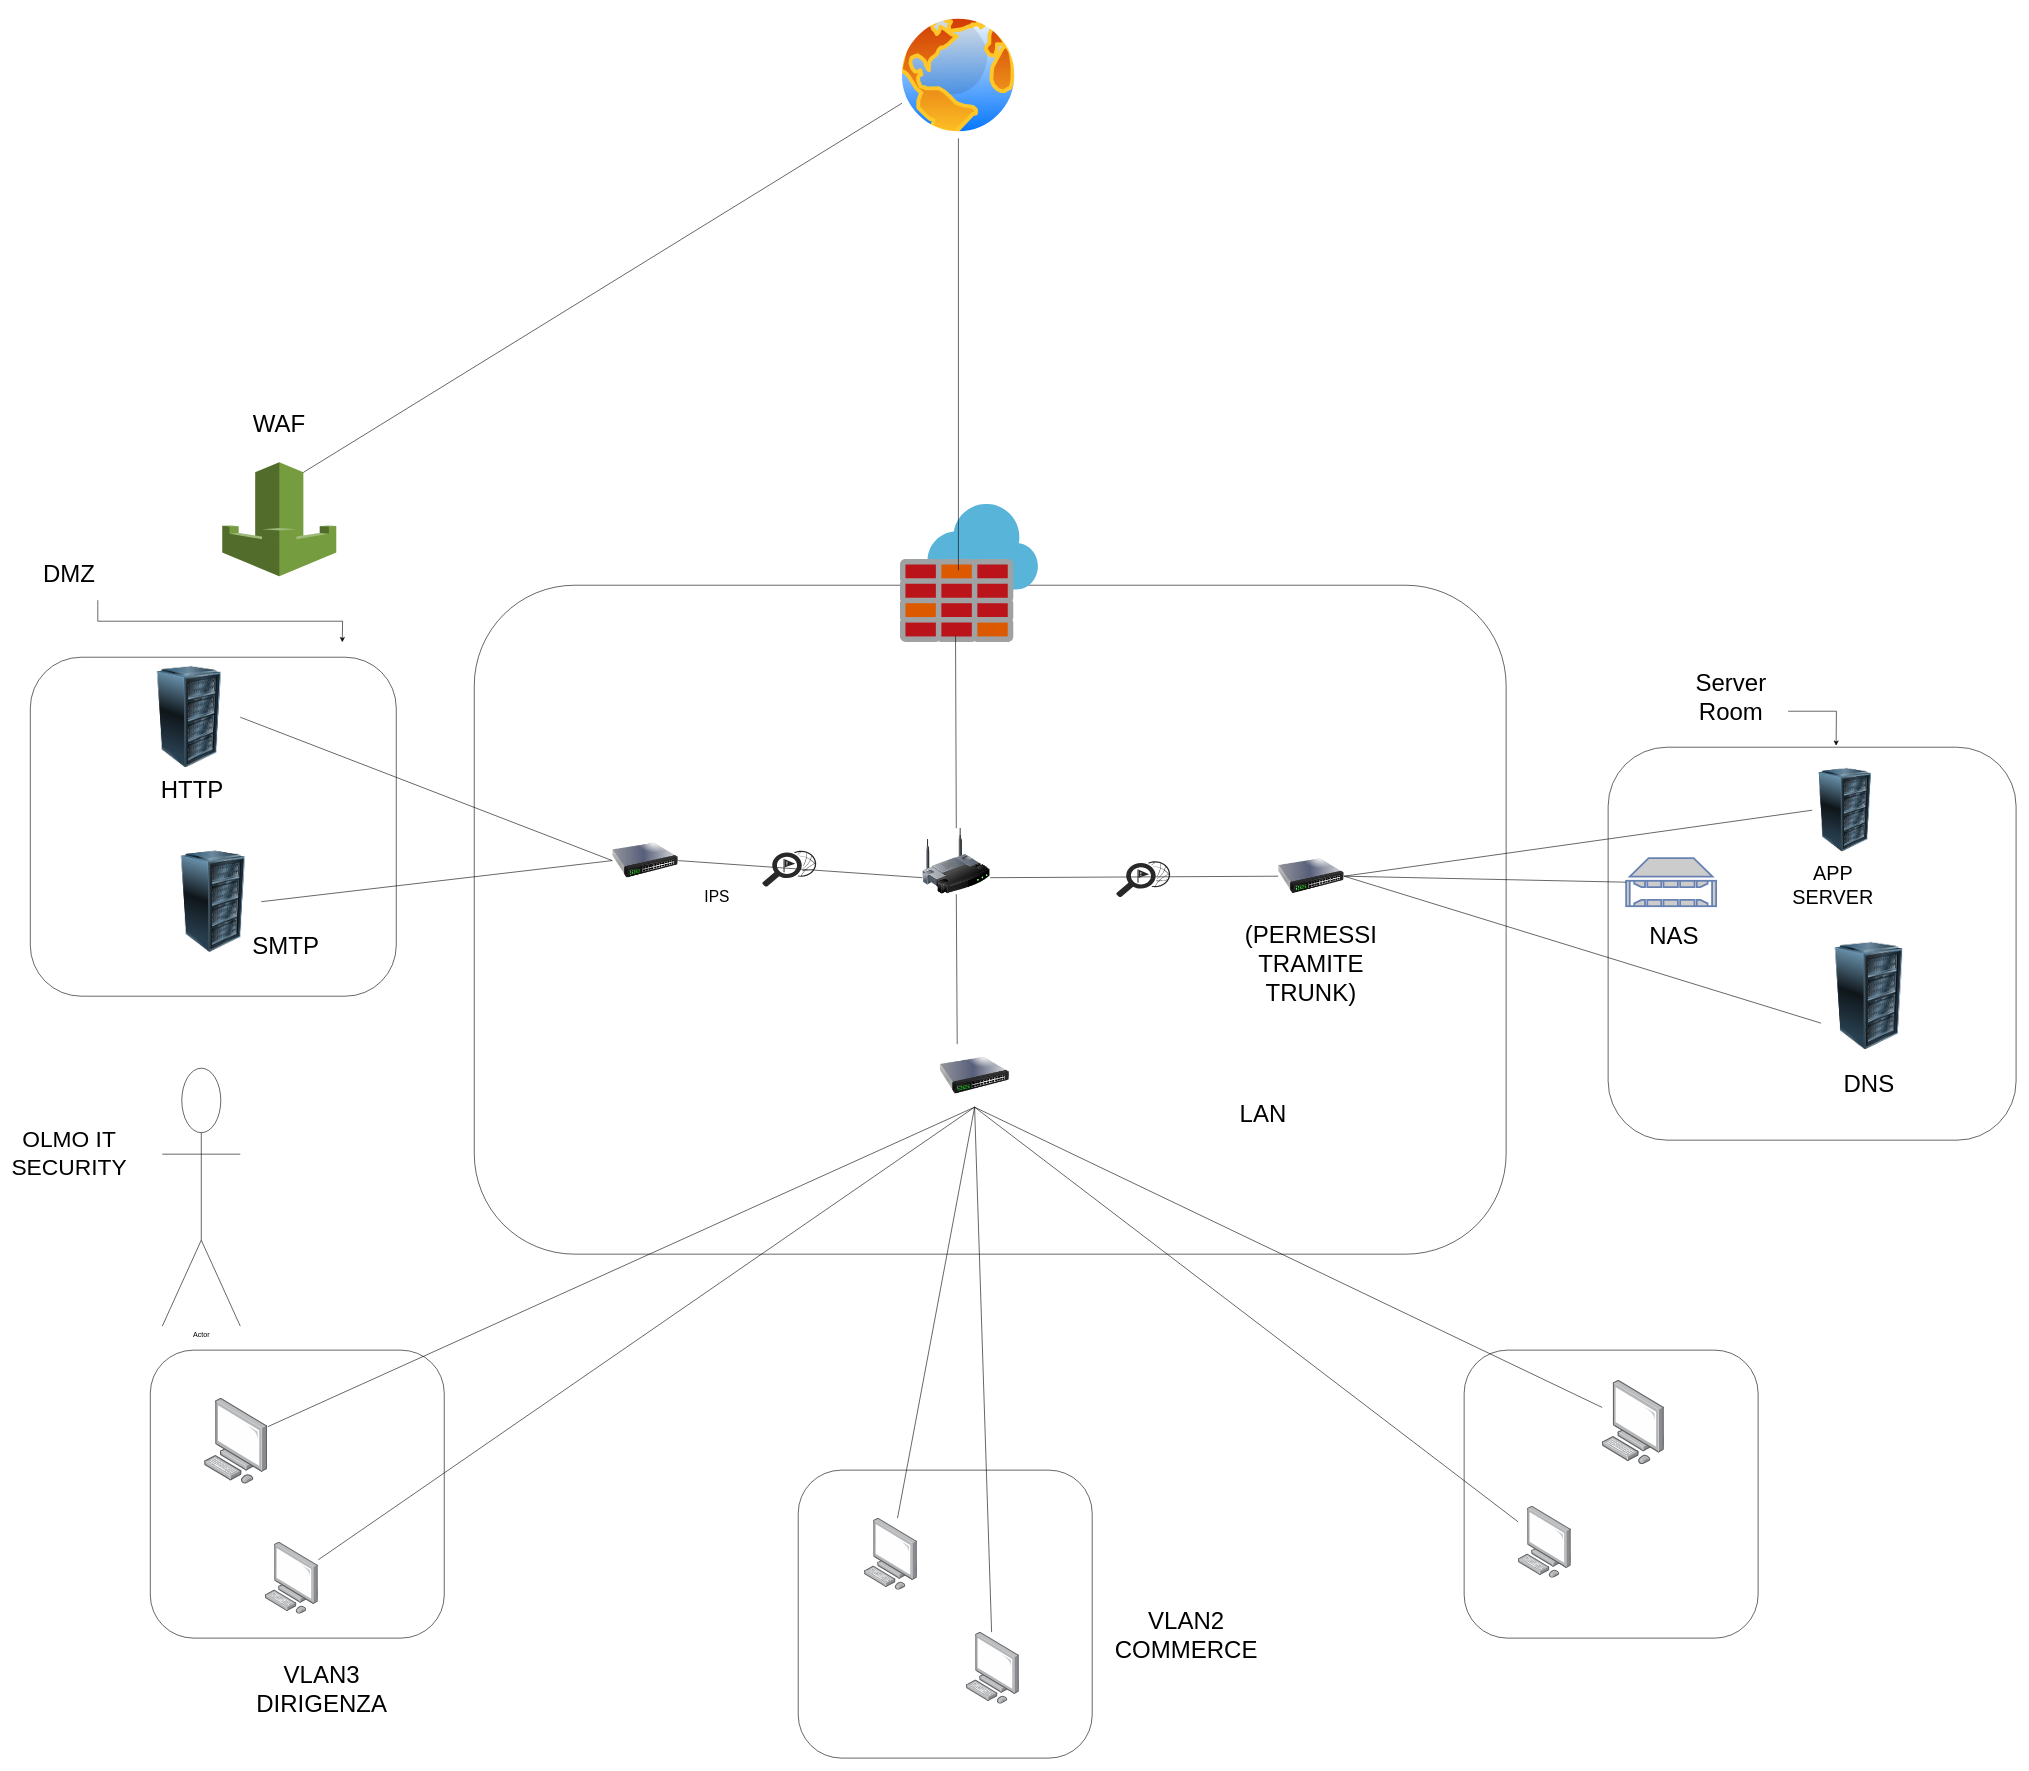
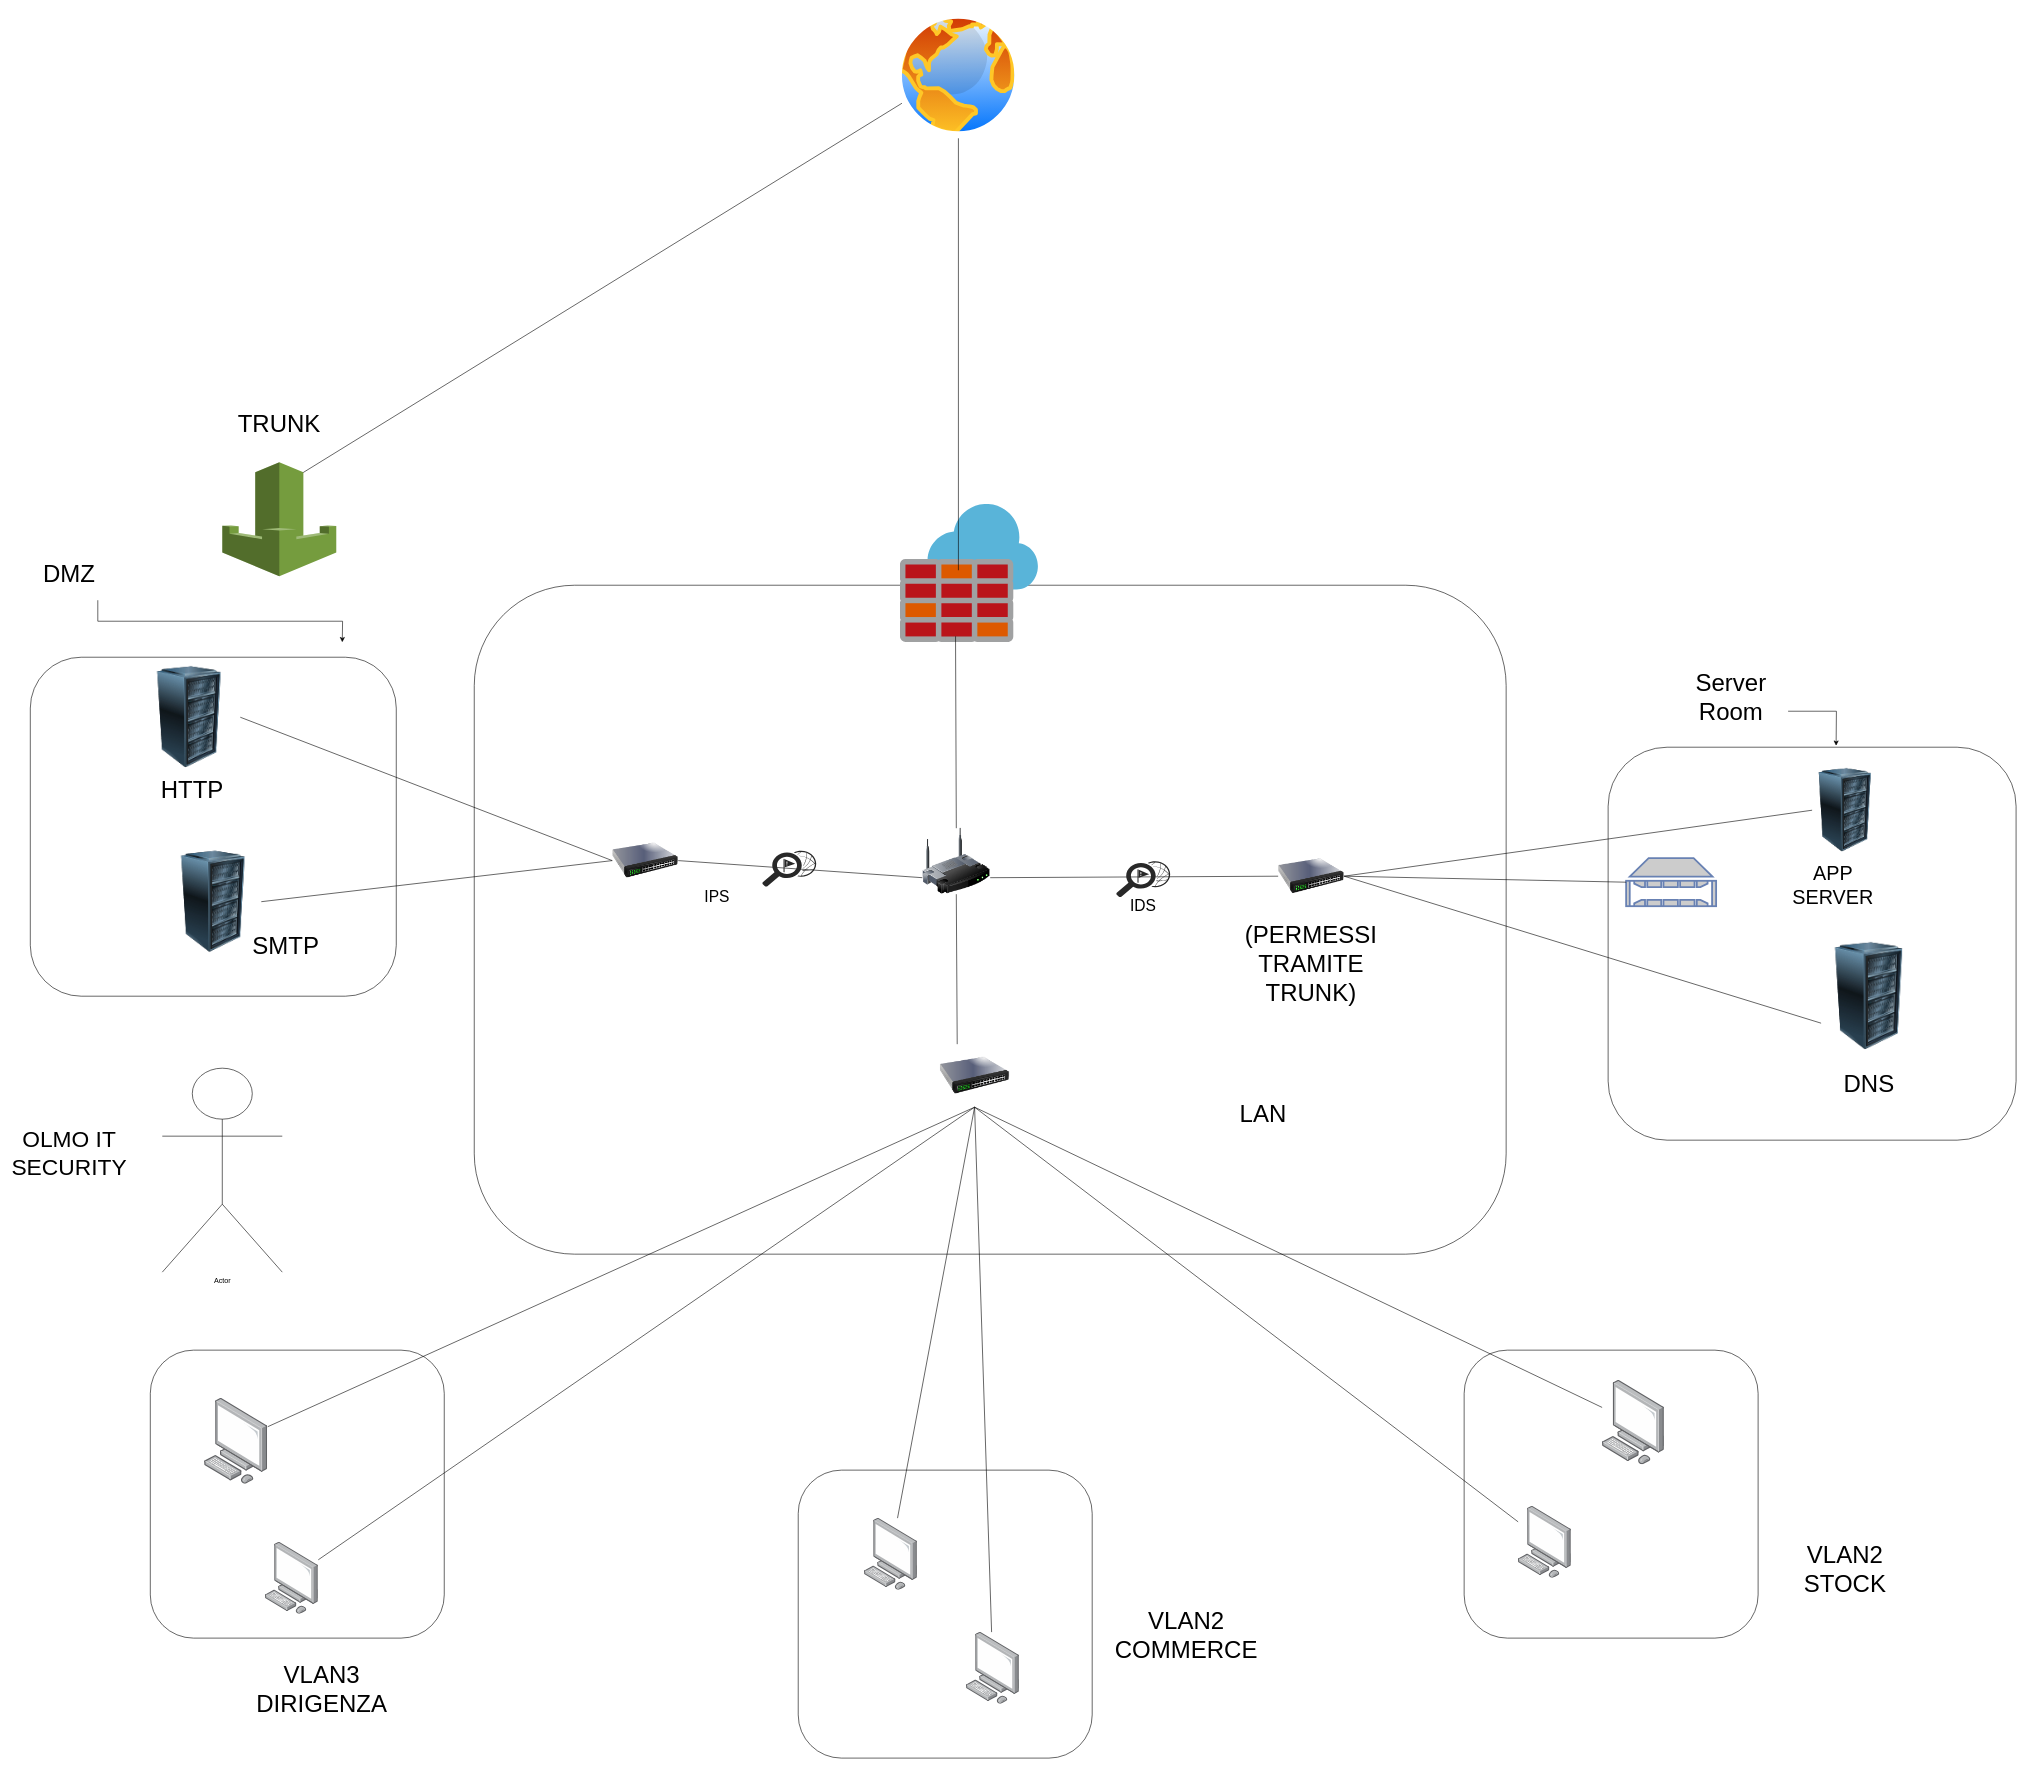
(279, 423) -> (279, 423)
none -> (1143, 906)
(1674, 936) -> none
(201, 1197) -> (222, 1170)
none -> (1845, 1569)
